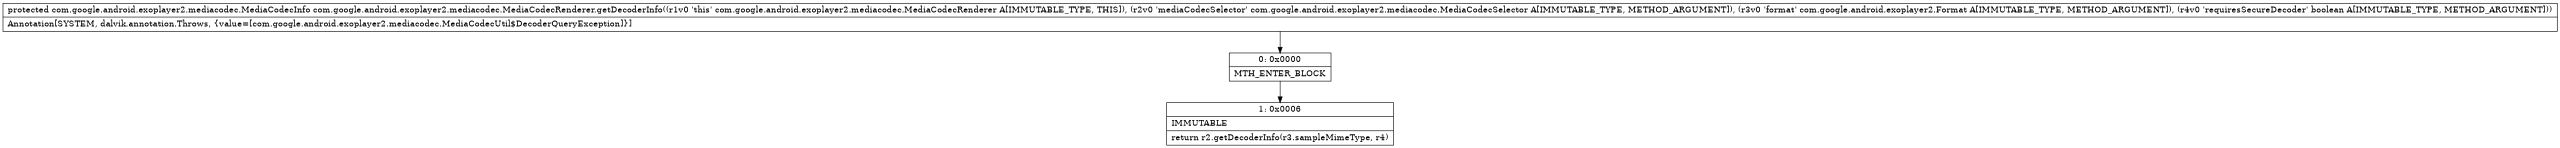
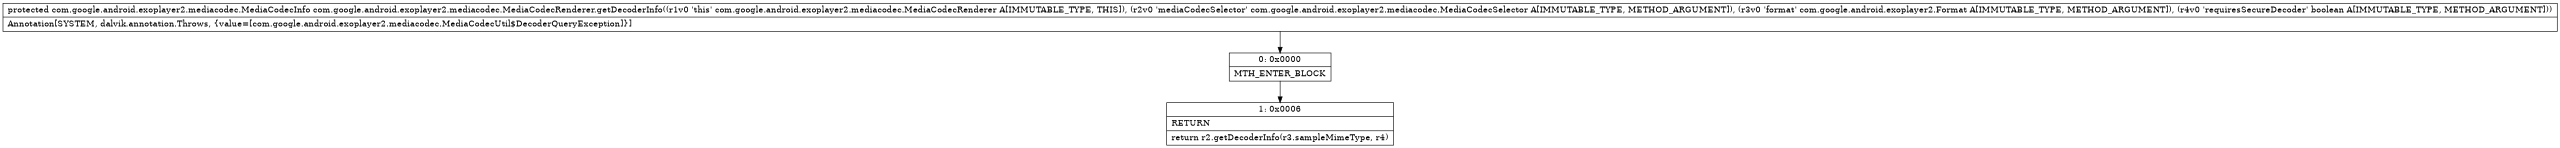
(1200, 123) -> (1191, 123)
